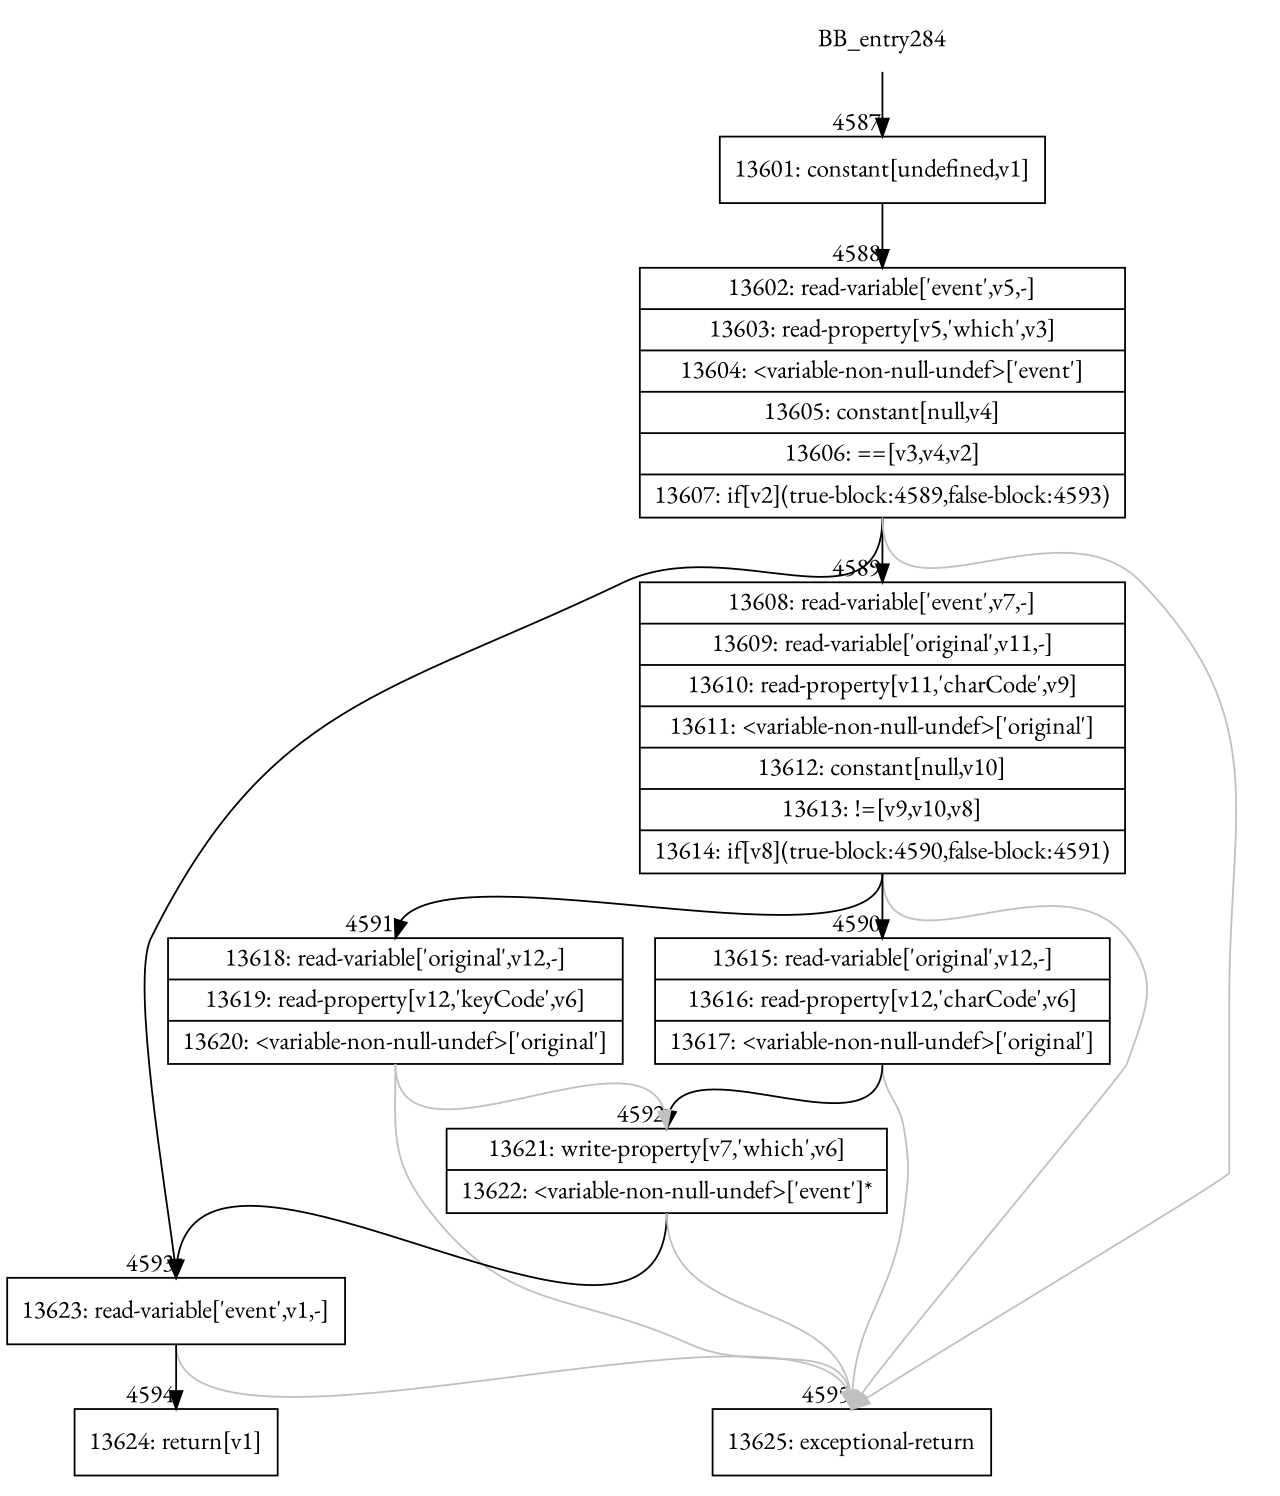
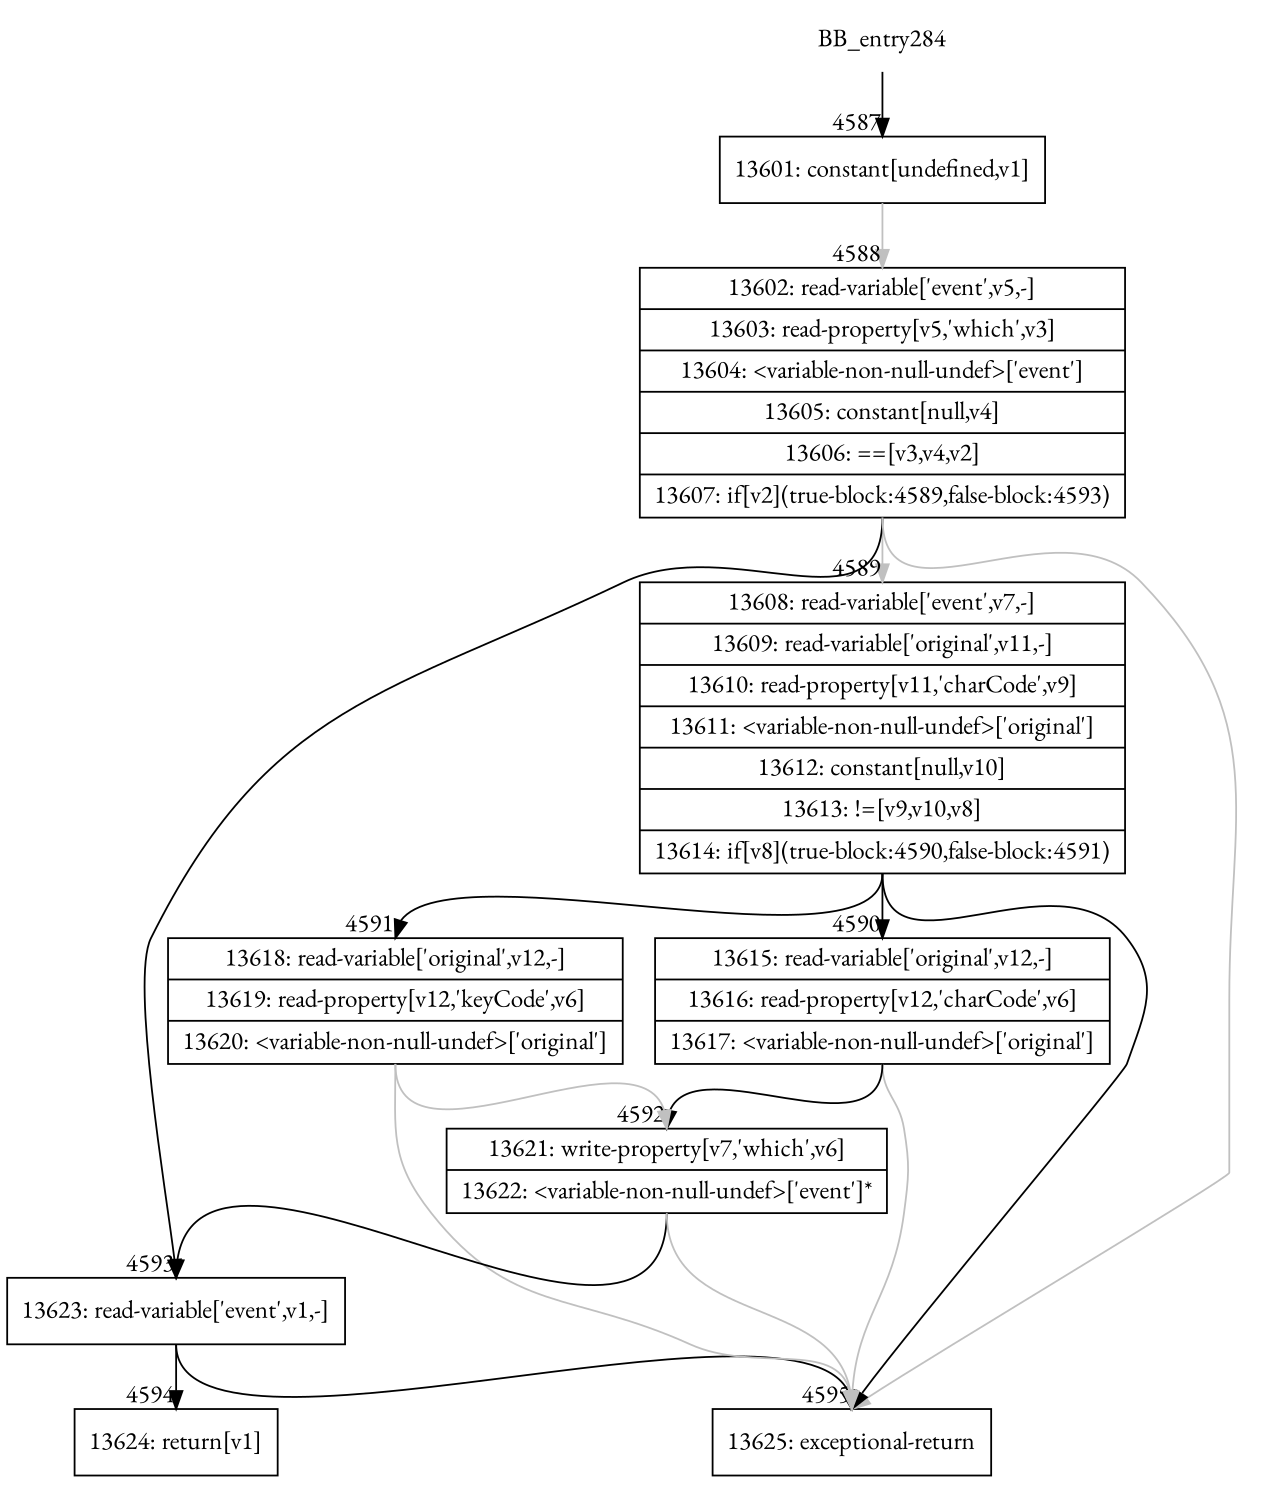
(882, 226) -> (882, 226)
(882, 541) -> (882, 541)
(1125, 1066) -> (1125, 1066)
(505, 1378) -> (505, 1378)
